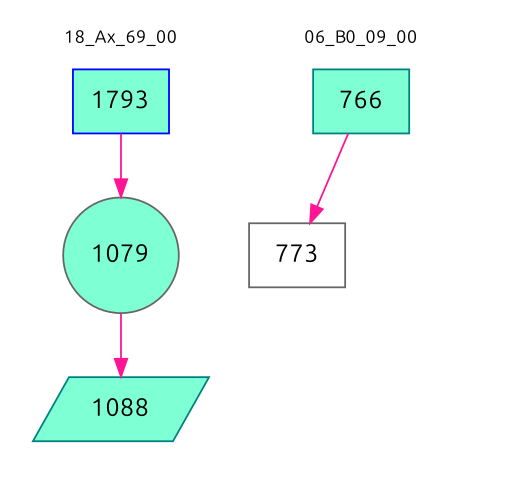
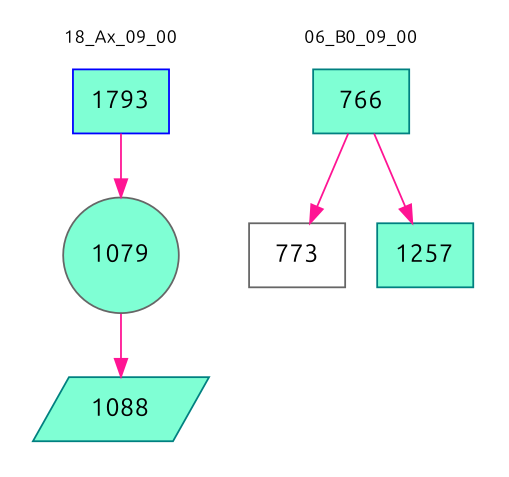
(121, 38) -> (121, 38)
none -> (425, 255)
